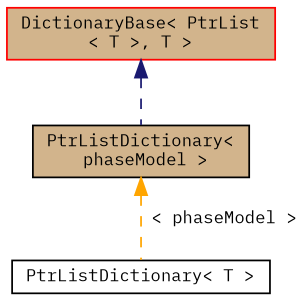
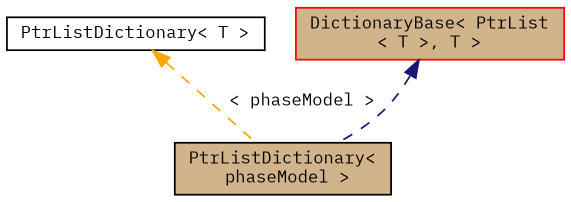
(141, 228) -> (211, 103)
